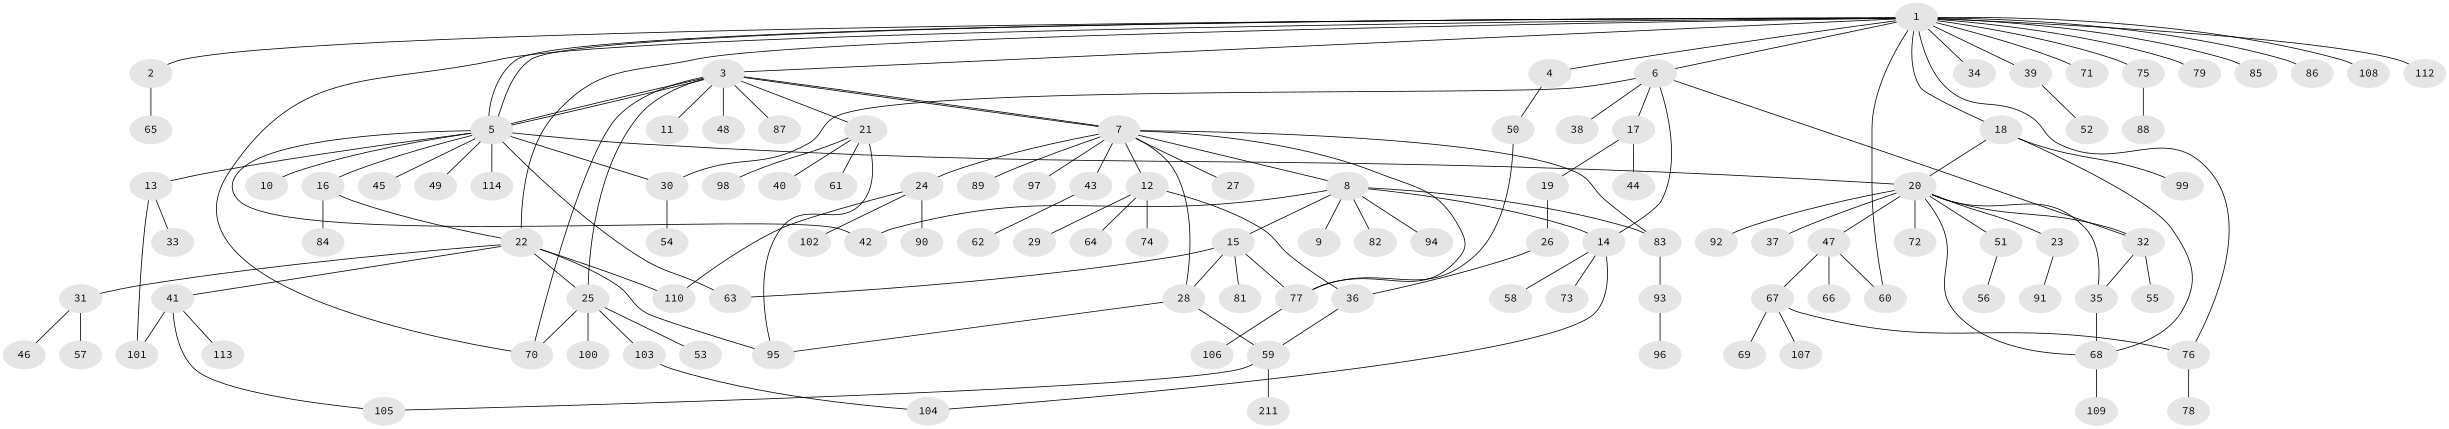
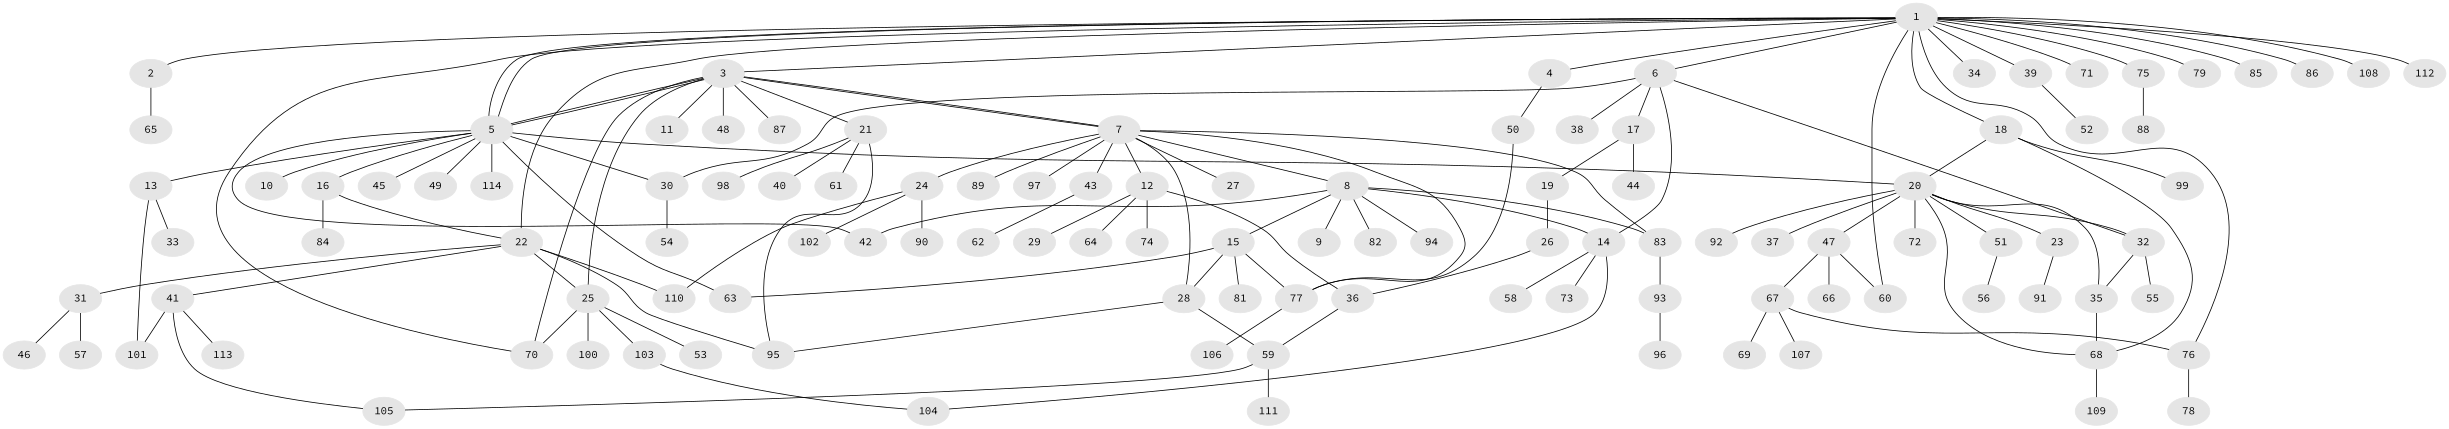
(1268, 411) -> (1268, 411)
